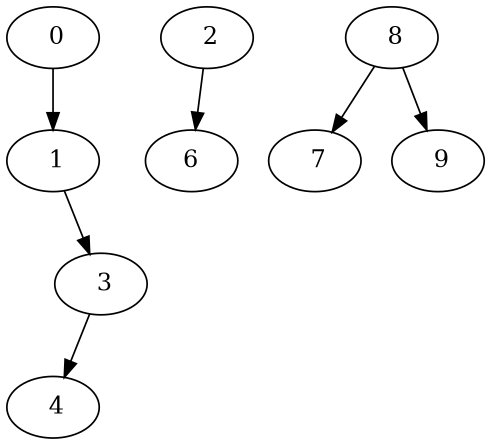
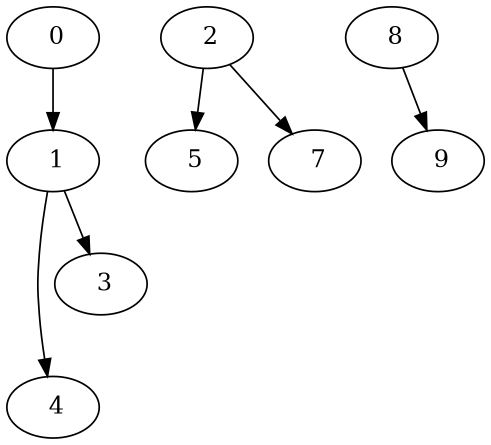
(358, 92) -> (255, 93)
(192, 161) -> (192, 161)
(80, 338) -> (38, 275)
